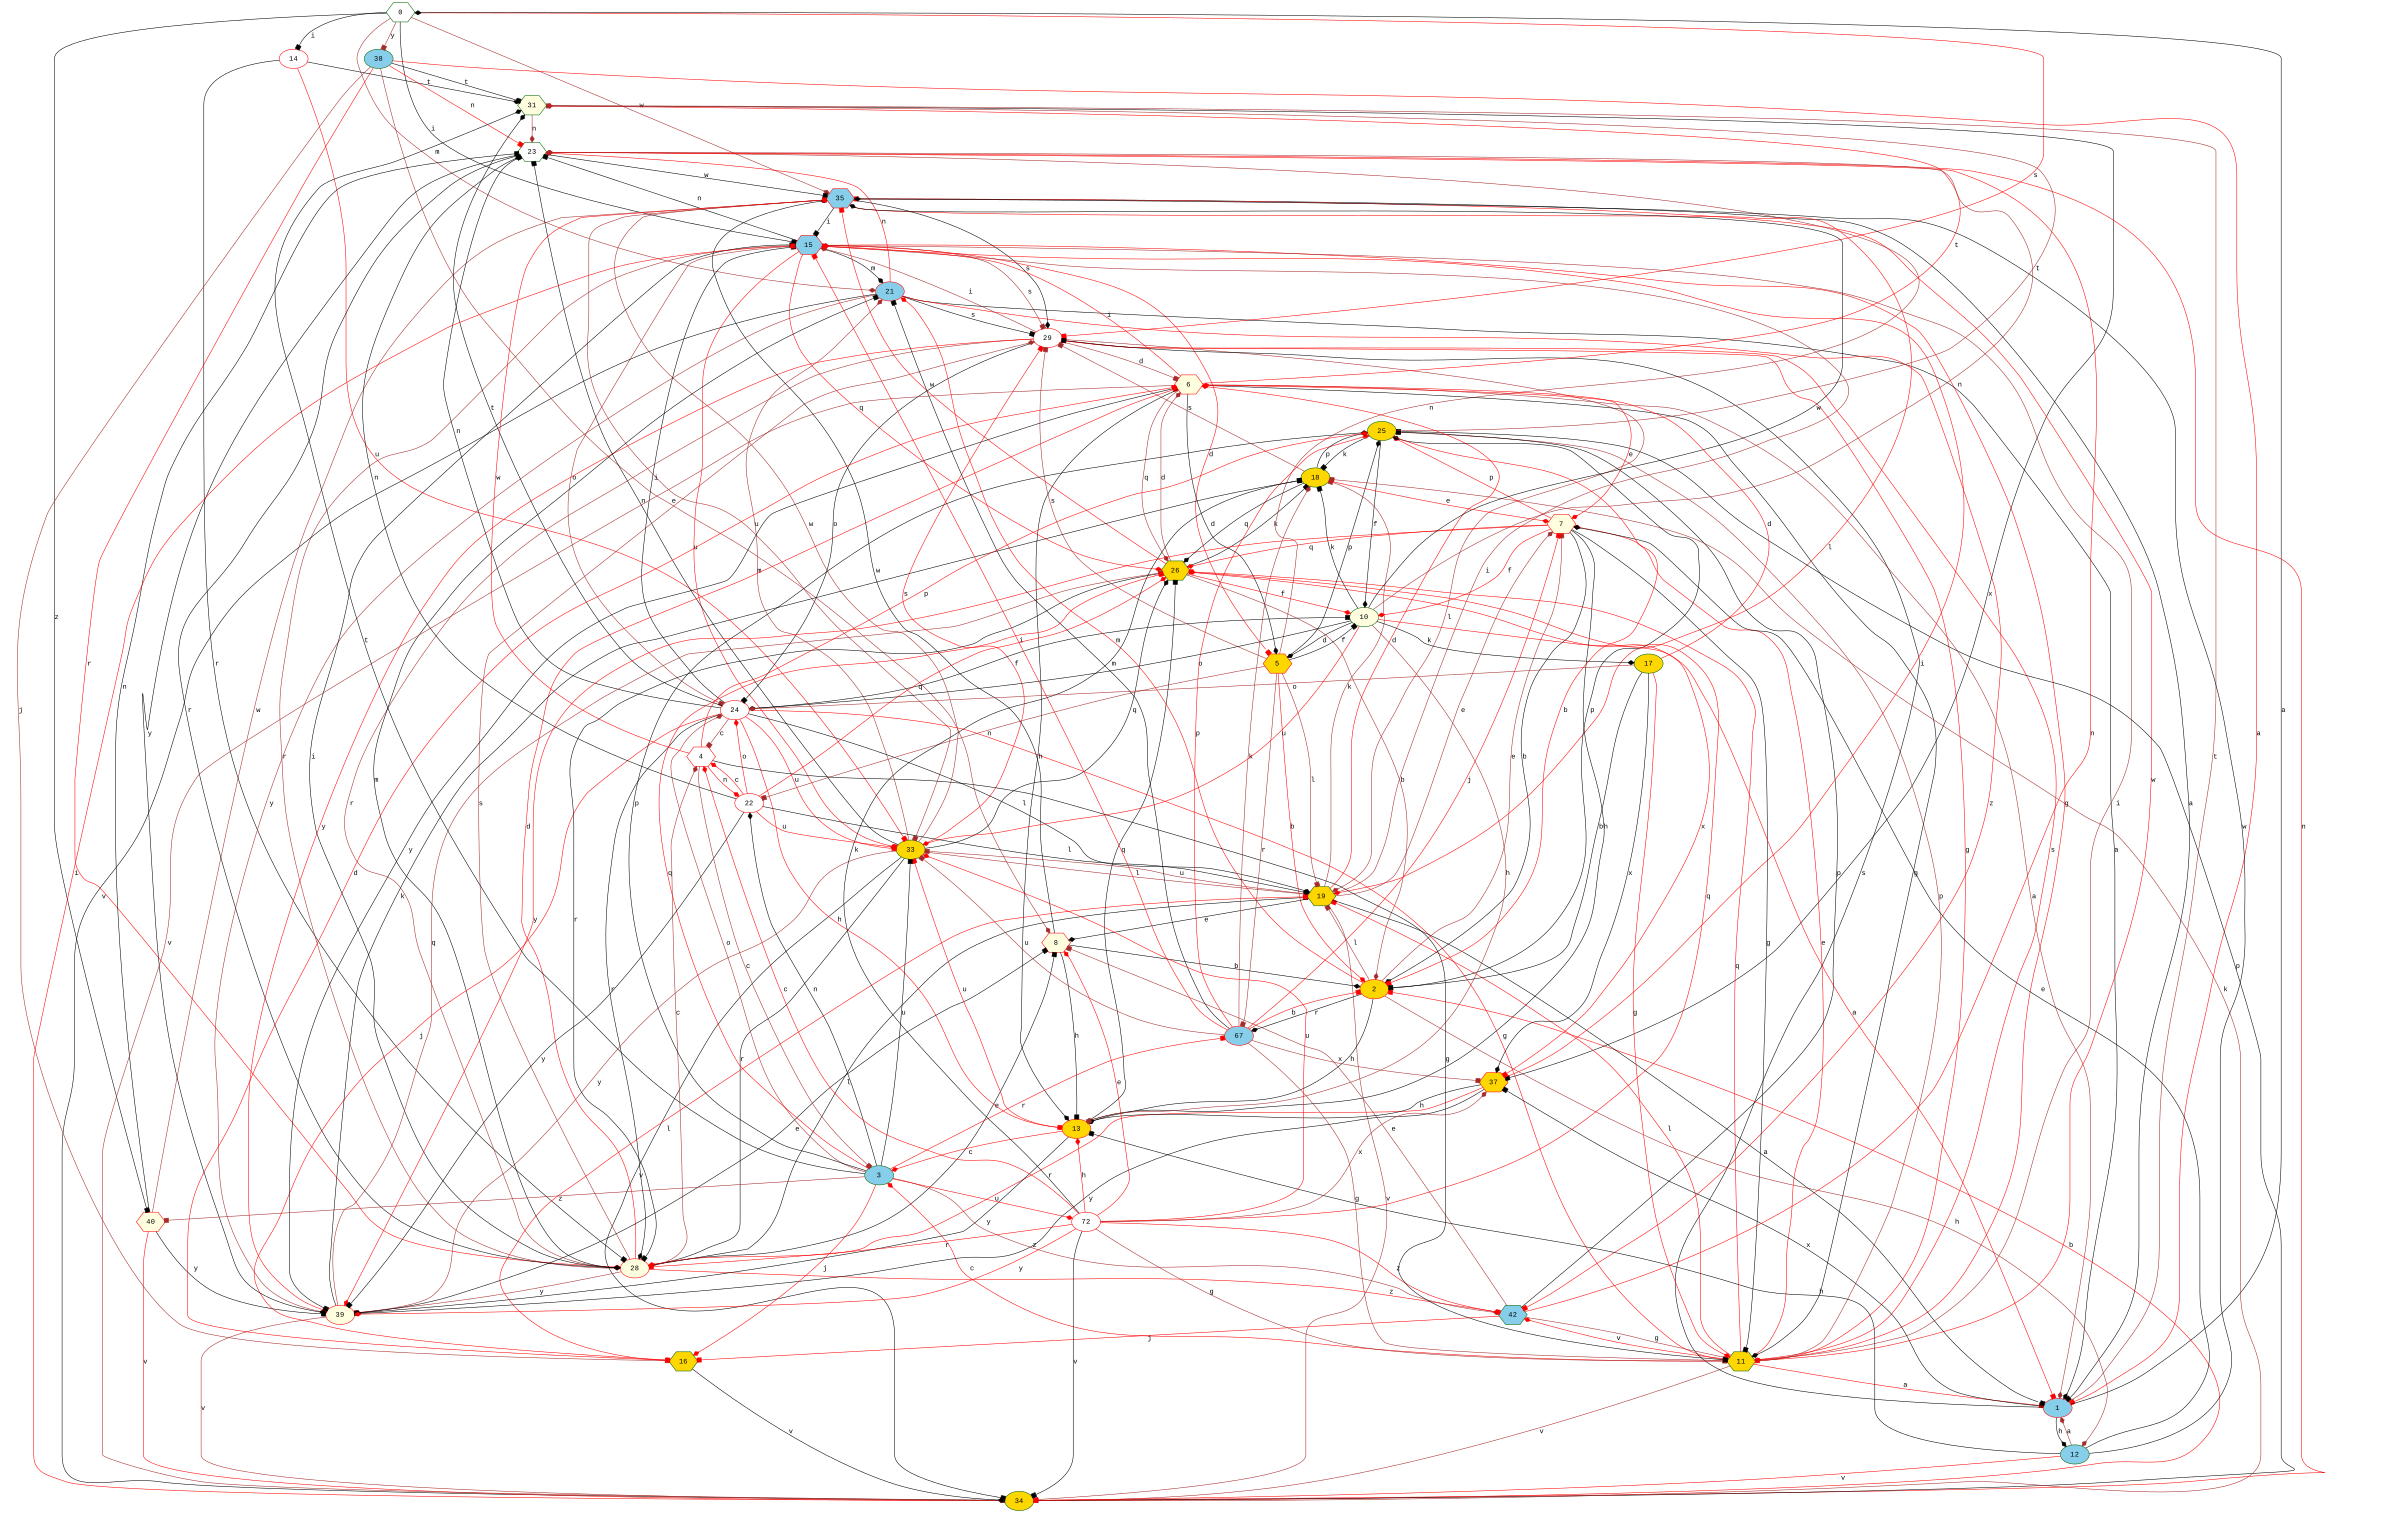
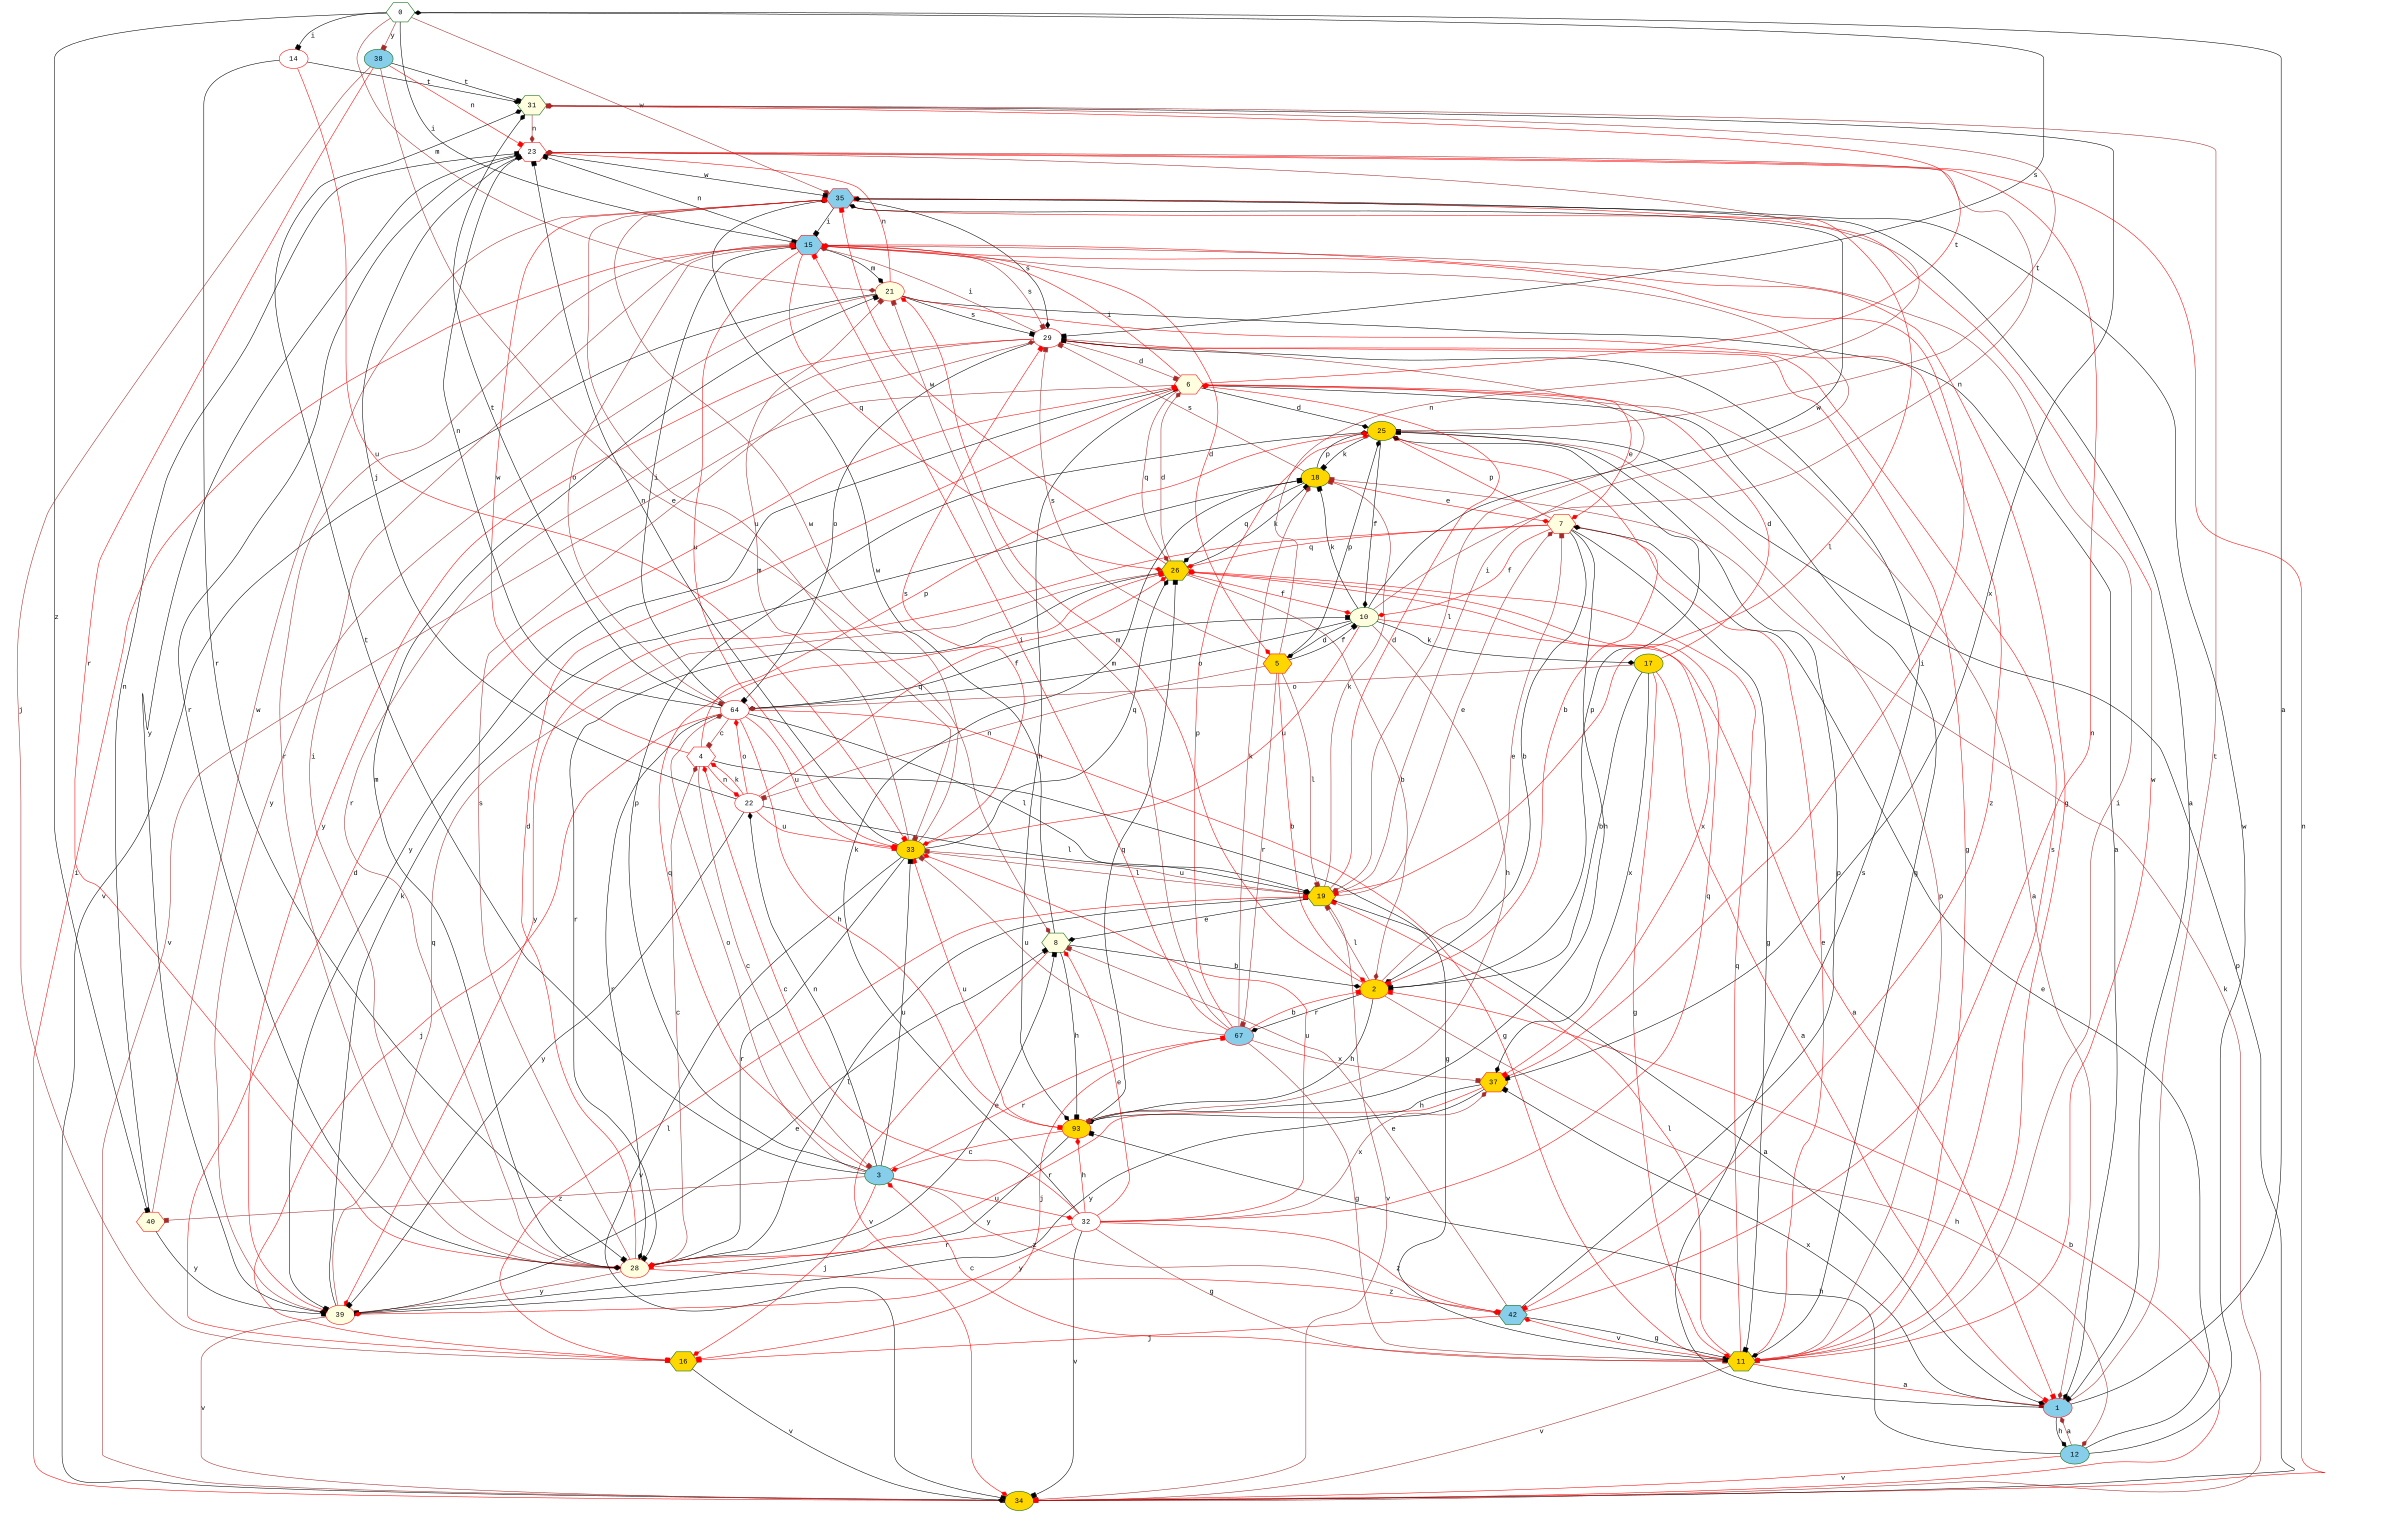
(1780, 32) -> (1780, 32)
(1975, 120) -> (1808, 1056)
(532, 152) -> (532, 152)
(1870, 262) -> (1870, 262)
(890, 291) -> (890, 291)
(1171, 322) -> (1171, 322)
(377, 478) -> (377, 478)
(1209, 531) -> (1281, 407)
(758, 588) -> (758, 588)
(1095, 656) -> (1095, 656)
(319, 710) -> (319, 710)
(735, 710) -> (735, 710)
(737, 780) -> (737, 780)
(1447, 812) -> (1025, 1263)
(1056, 943) -> (1056, 943)
(605, 1064) -> none
(1711, 1117) -> (1711, 1117)
(1076, 1129) -> (1076, 1129)
(1086, 1222) -> (1086, 1222)
(1624, 1335) -> (1624, 1335)
(322, 1485) -> (855, 1198)
